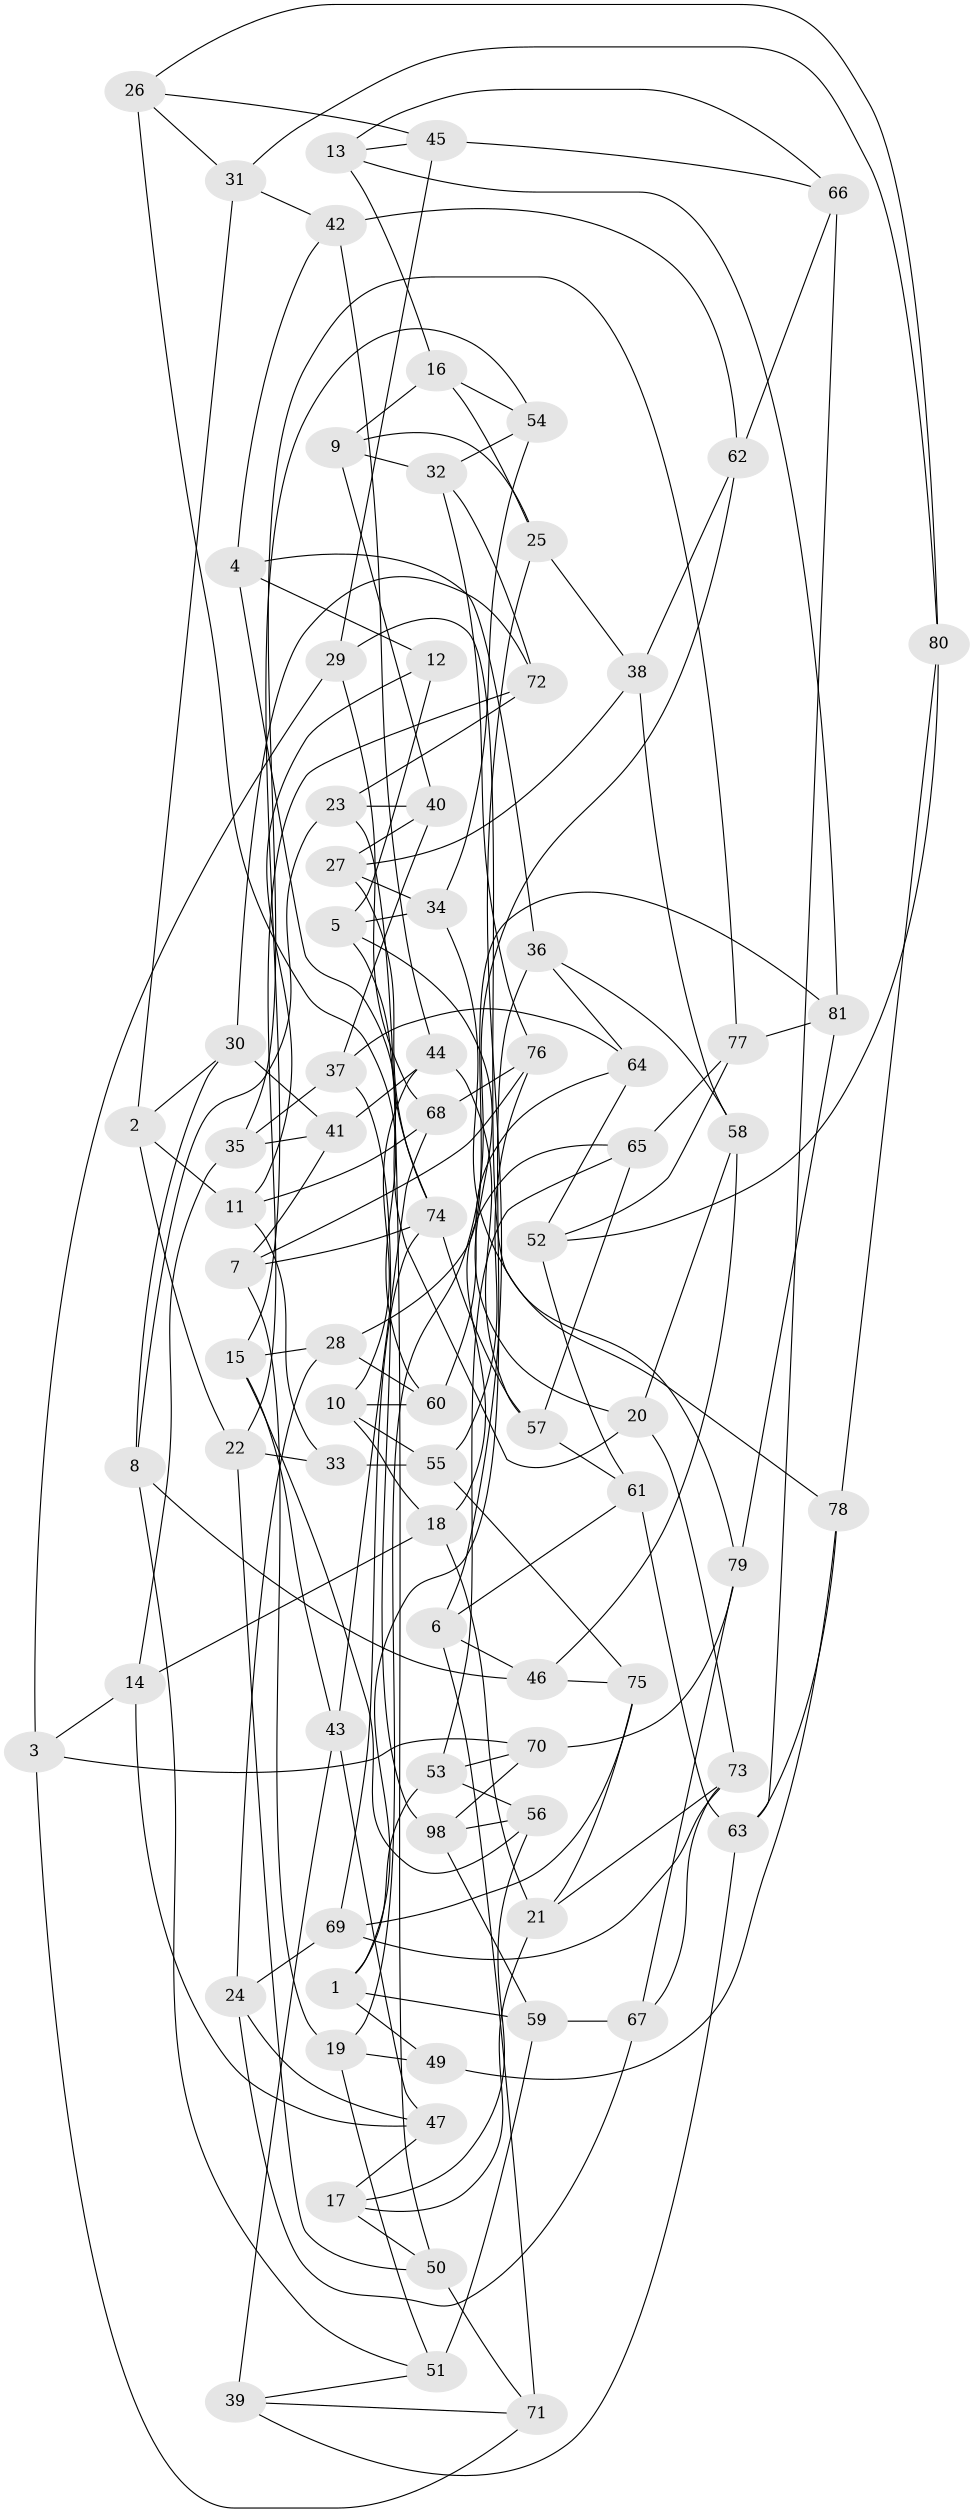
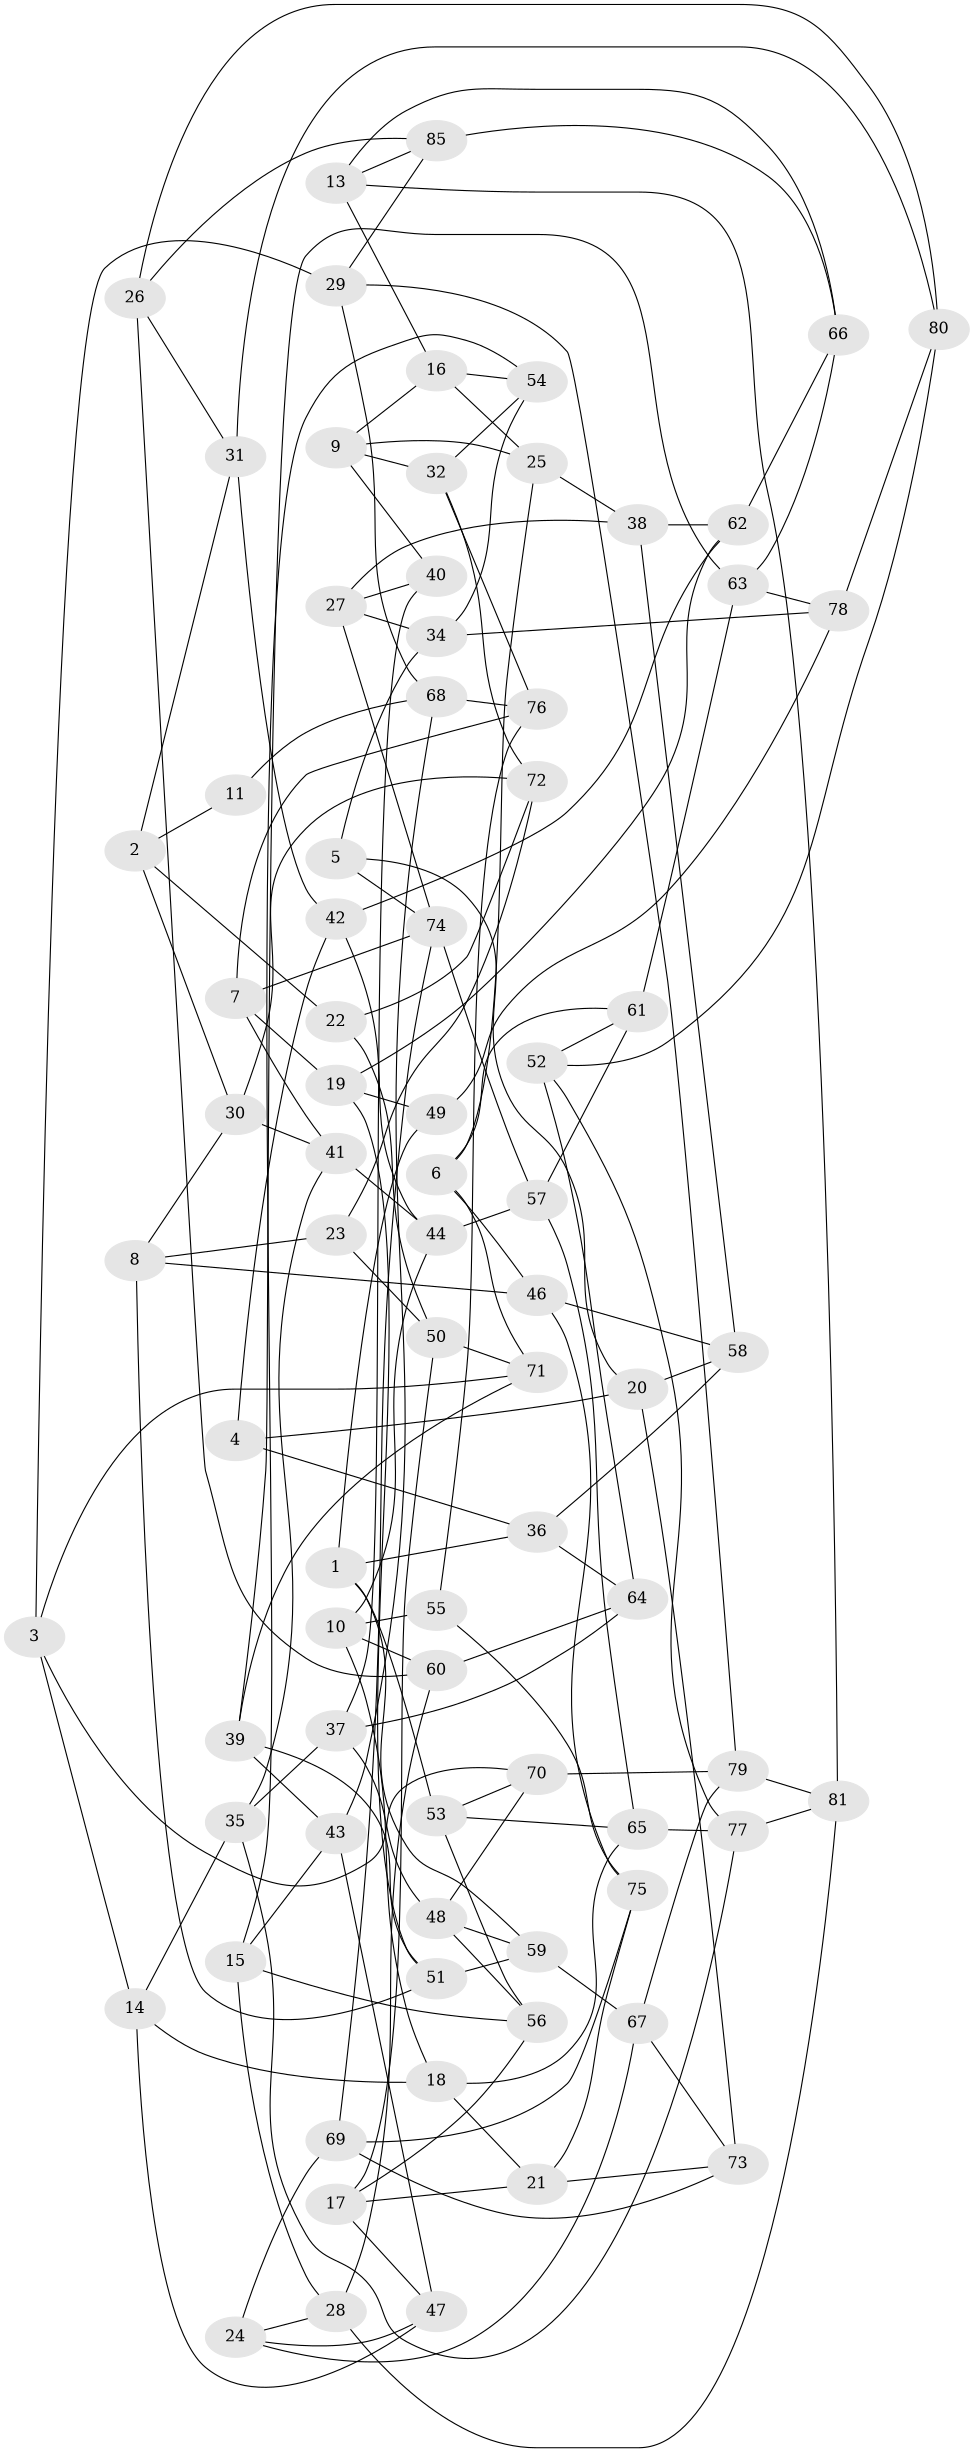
(437, 141) -> (437, 141)
(437, 661) -> none
(383, 806) -> none
(336, 1465) -> none
(437, 1834) -> (437, 1918)
